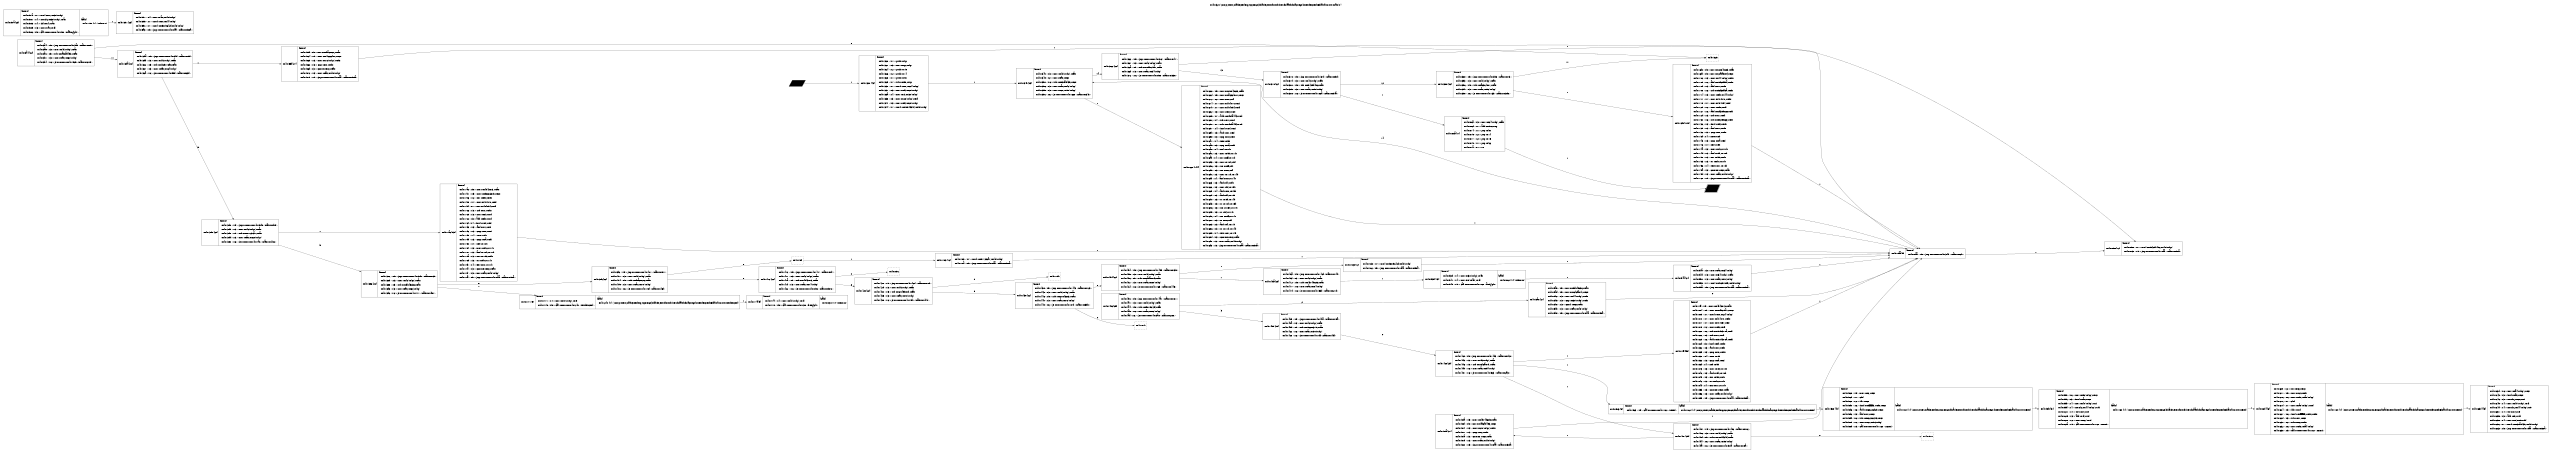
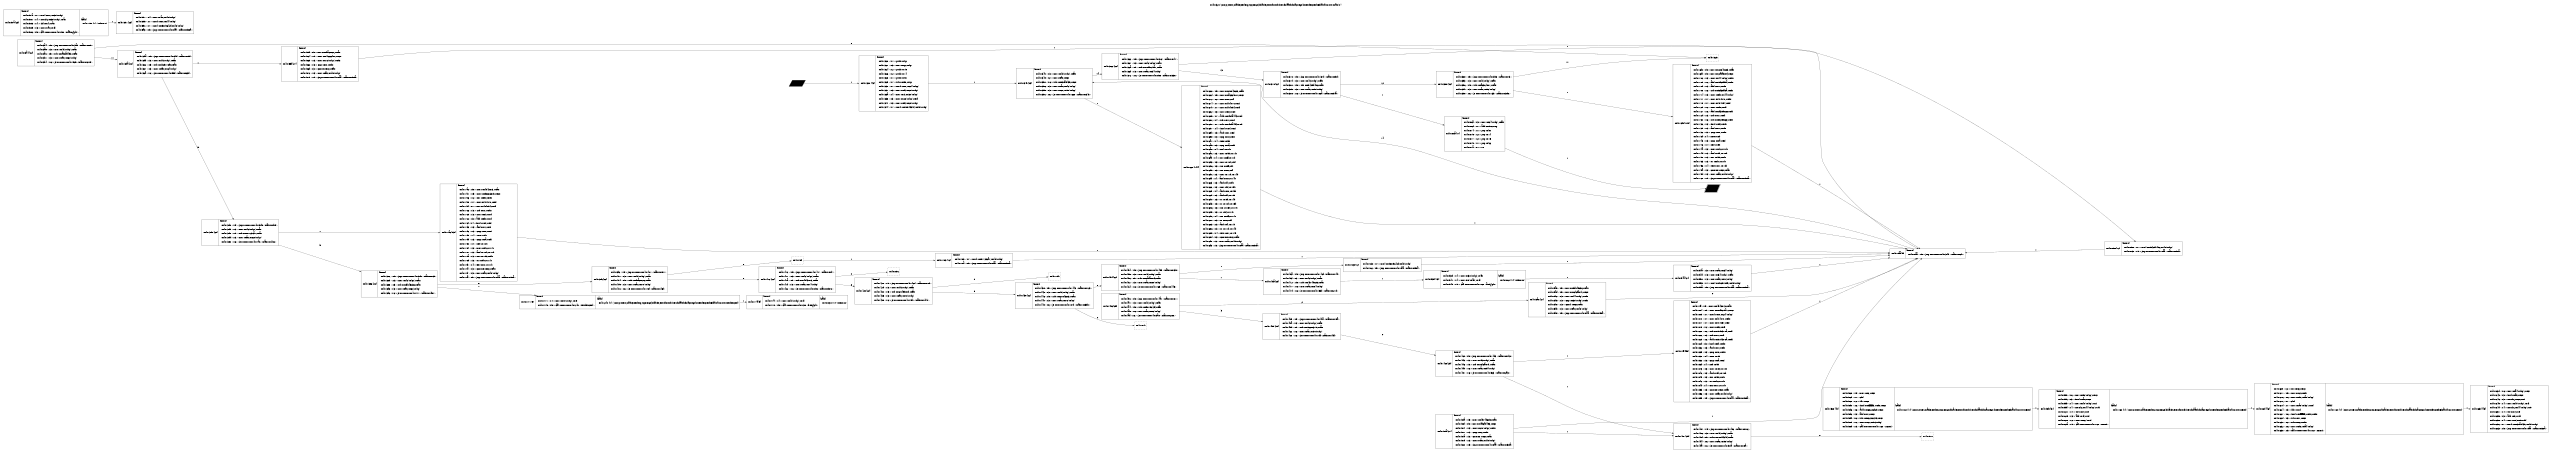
(2034, 254) -> (2036, 251)
(1712, 409) -> none
(1594, 438) -> (1593, 434)
